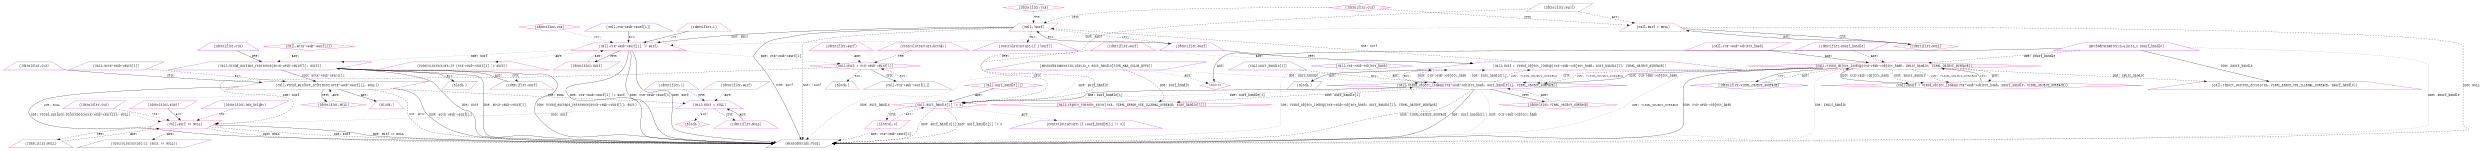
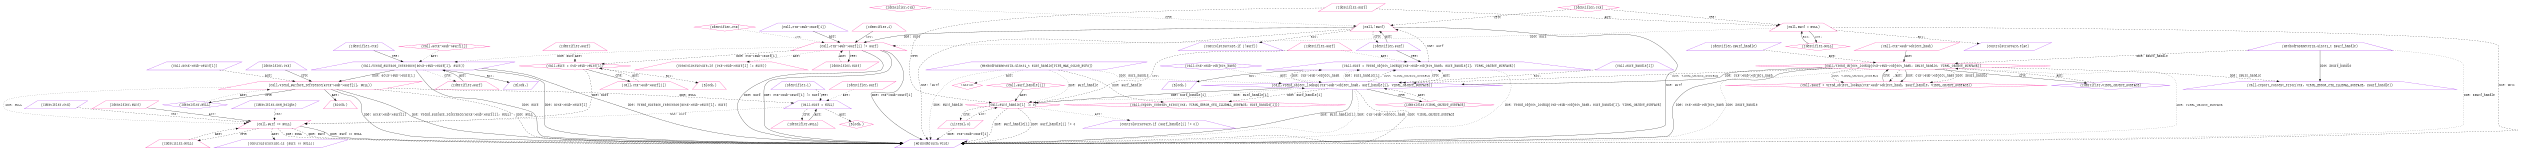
(1034, 27) -> (1374, 27)
(923, 47) -> none
none -> (2008, 47)
(1629, 51) -> none
(757, 57) -> (699, 57)
